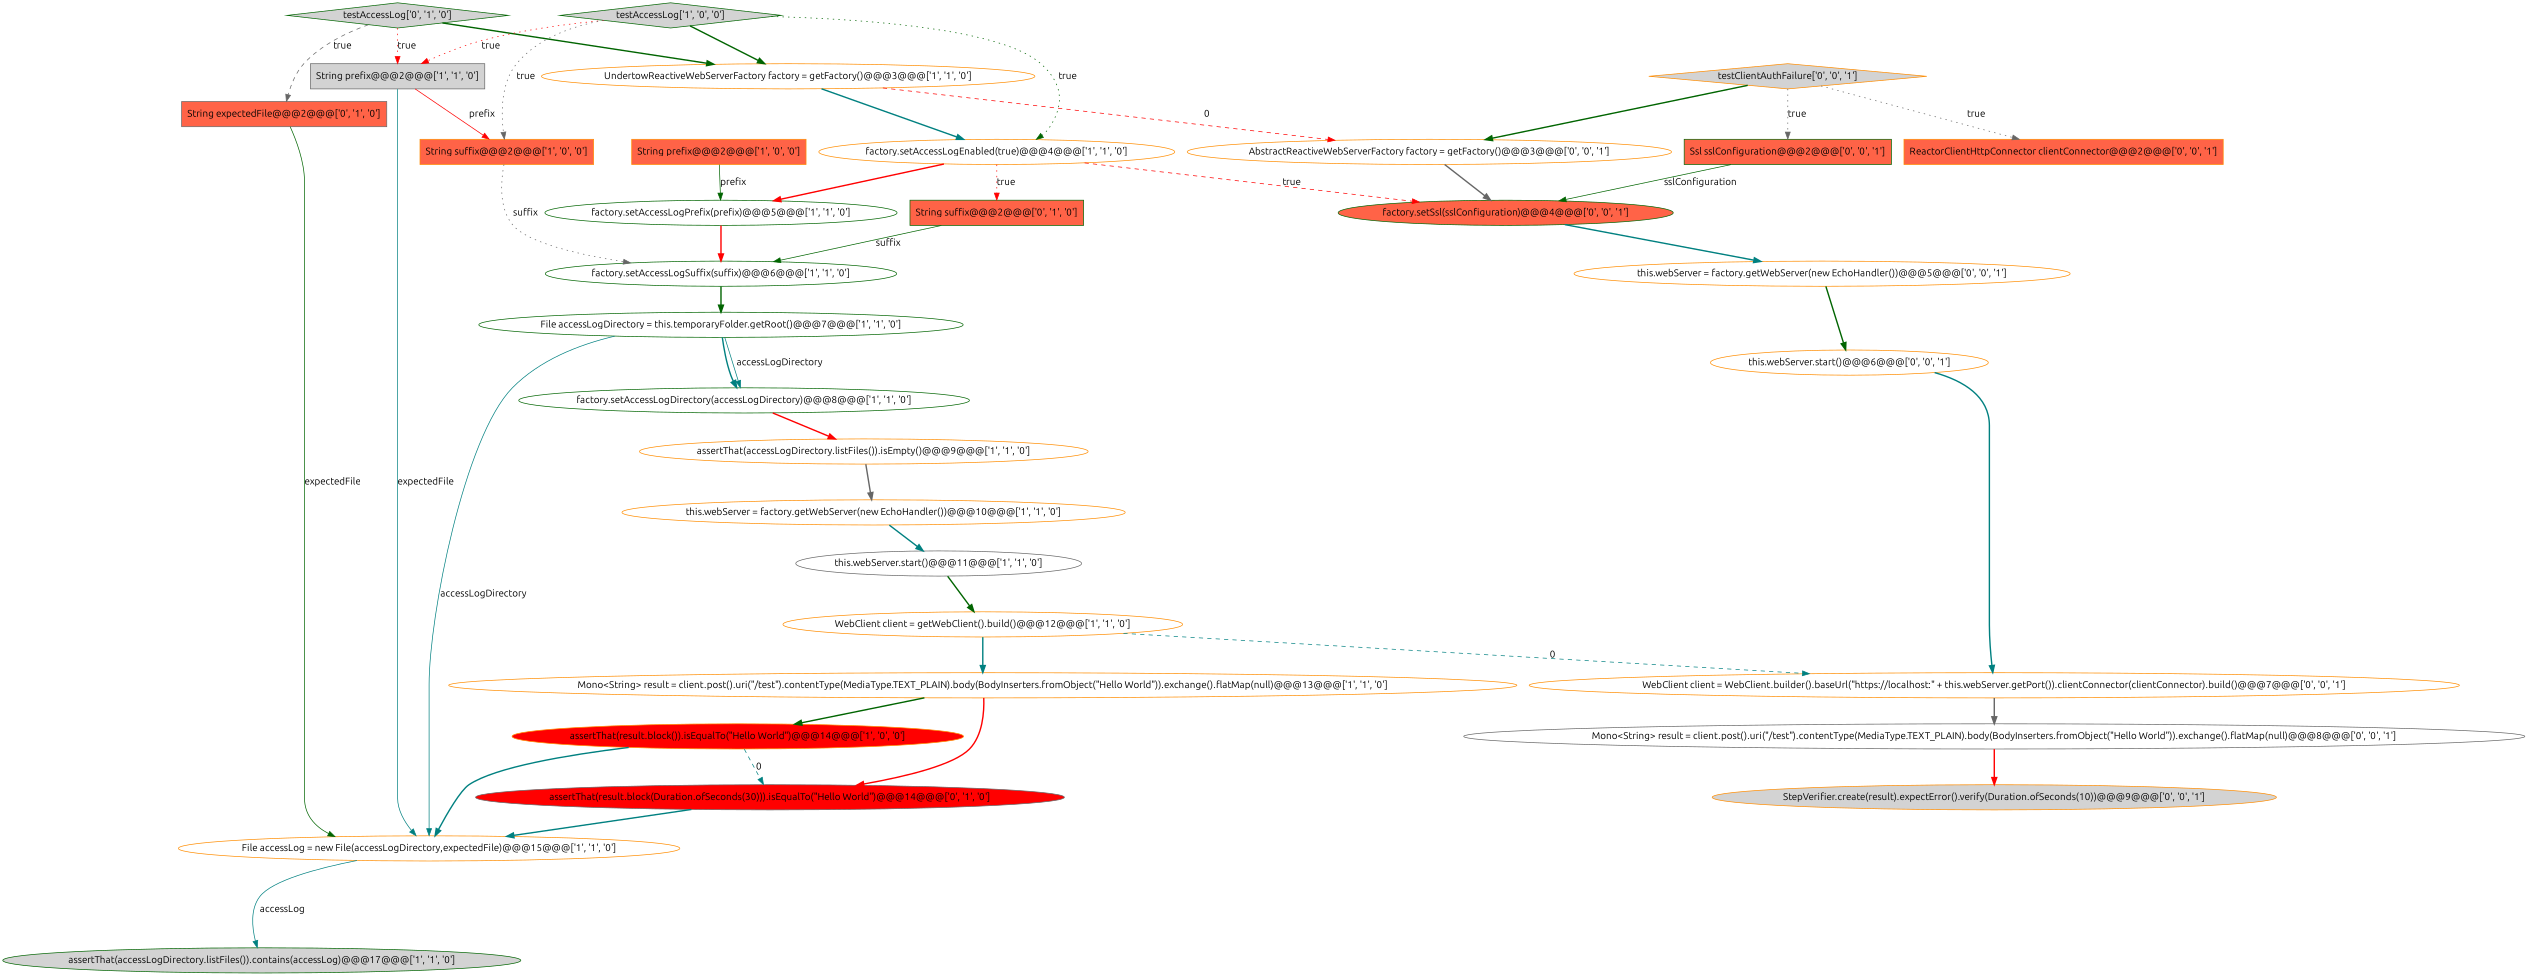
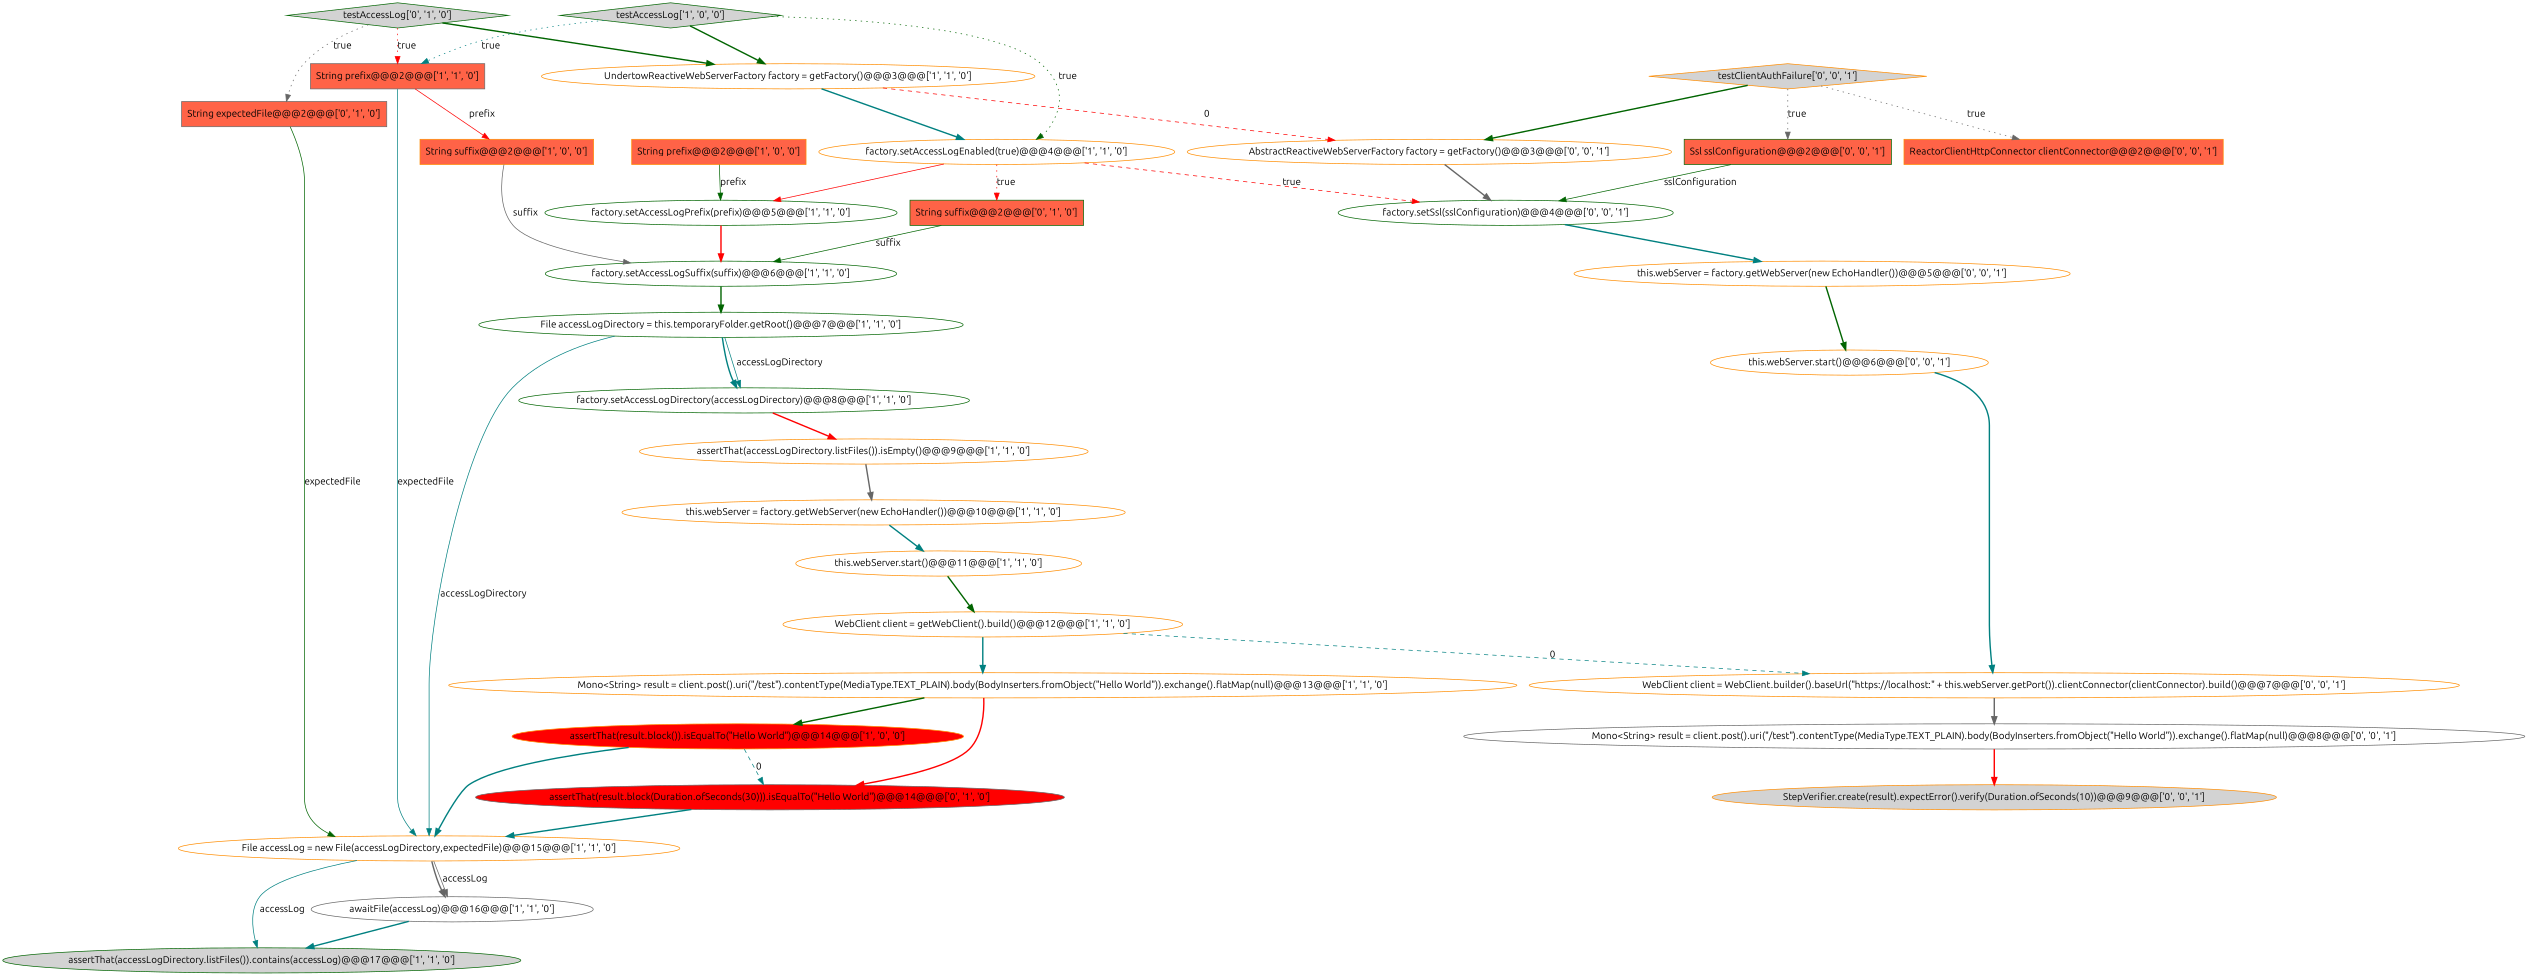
(527, 31) -> (527, 31)
(319, 50) -> (319, 50)
(526, 54) -> none
(398, 76) -> (398, 76)
(862, 182) -> (862, 182)
(1506, 213) -> (1506, 213)
(536, 240) -> (536, 240)
(939, 564) -> (939, 564)
none -> (452, 909)
